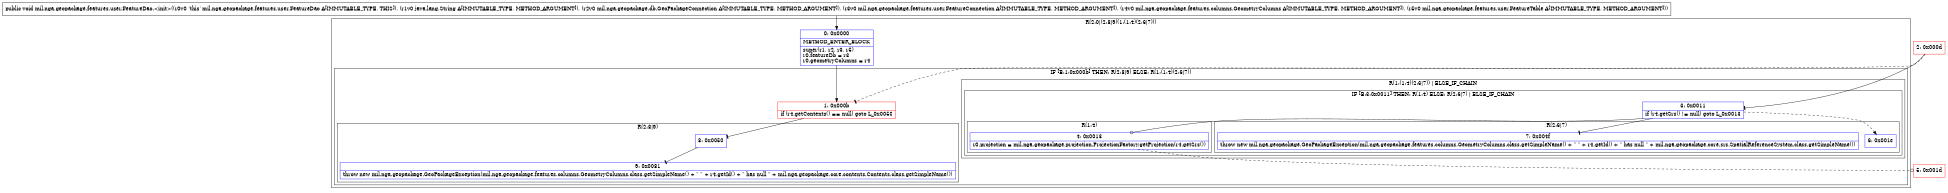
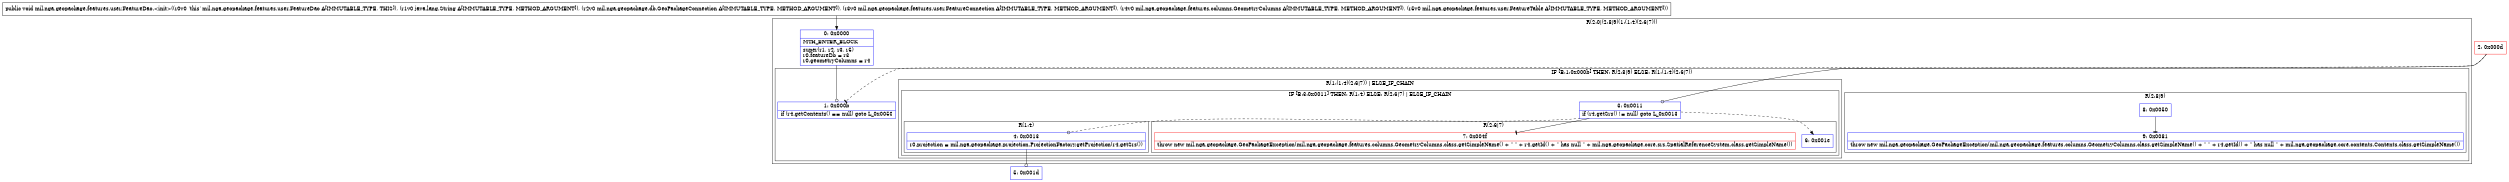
(837, 42) -> (831, 42)
(837, 82) -> (837, 82)
(1835, 94) -> (2076, 68)
(837, 110) -> (837, 110)
(1362, 119) -> (1299, 119)
(766, 127) -> none
(1538, 141) -> (1475, 141)
(1524, 167) -> (1026, 157)
(1929, 171) -> (1026, 173)
